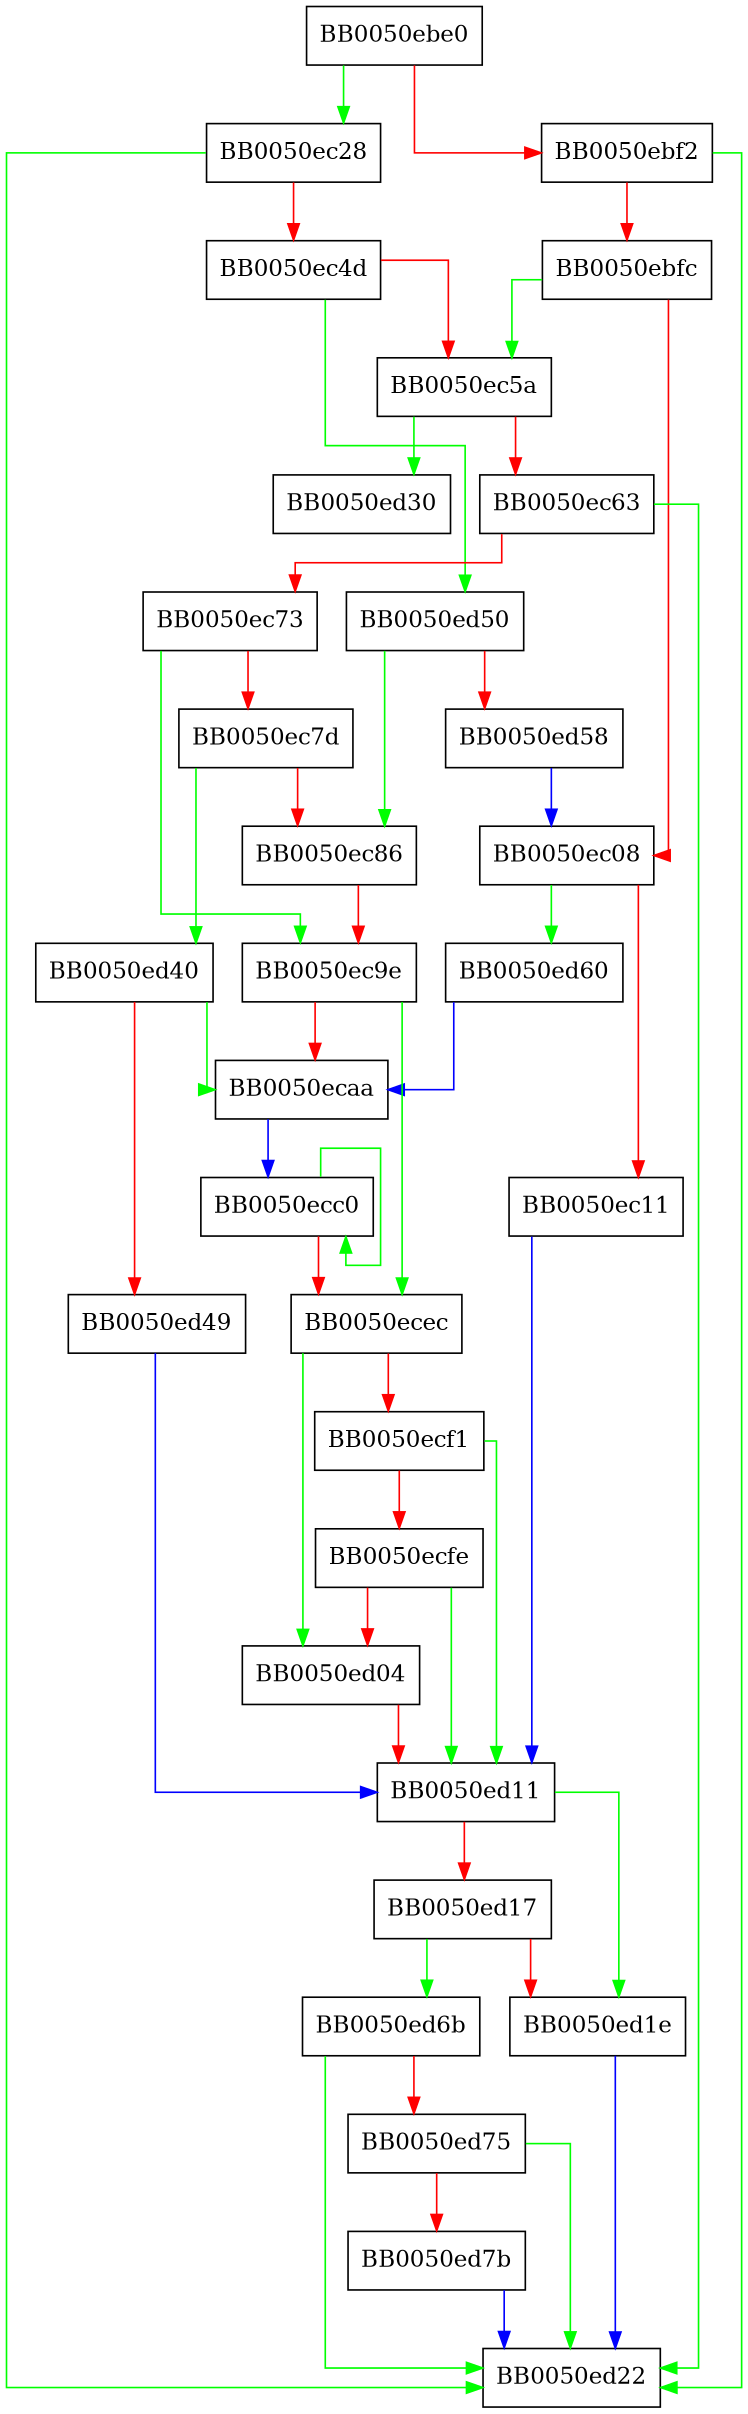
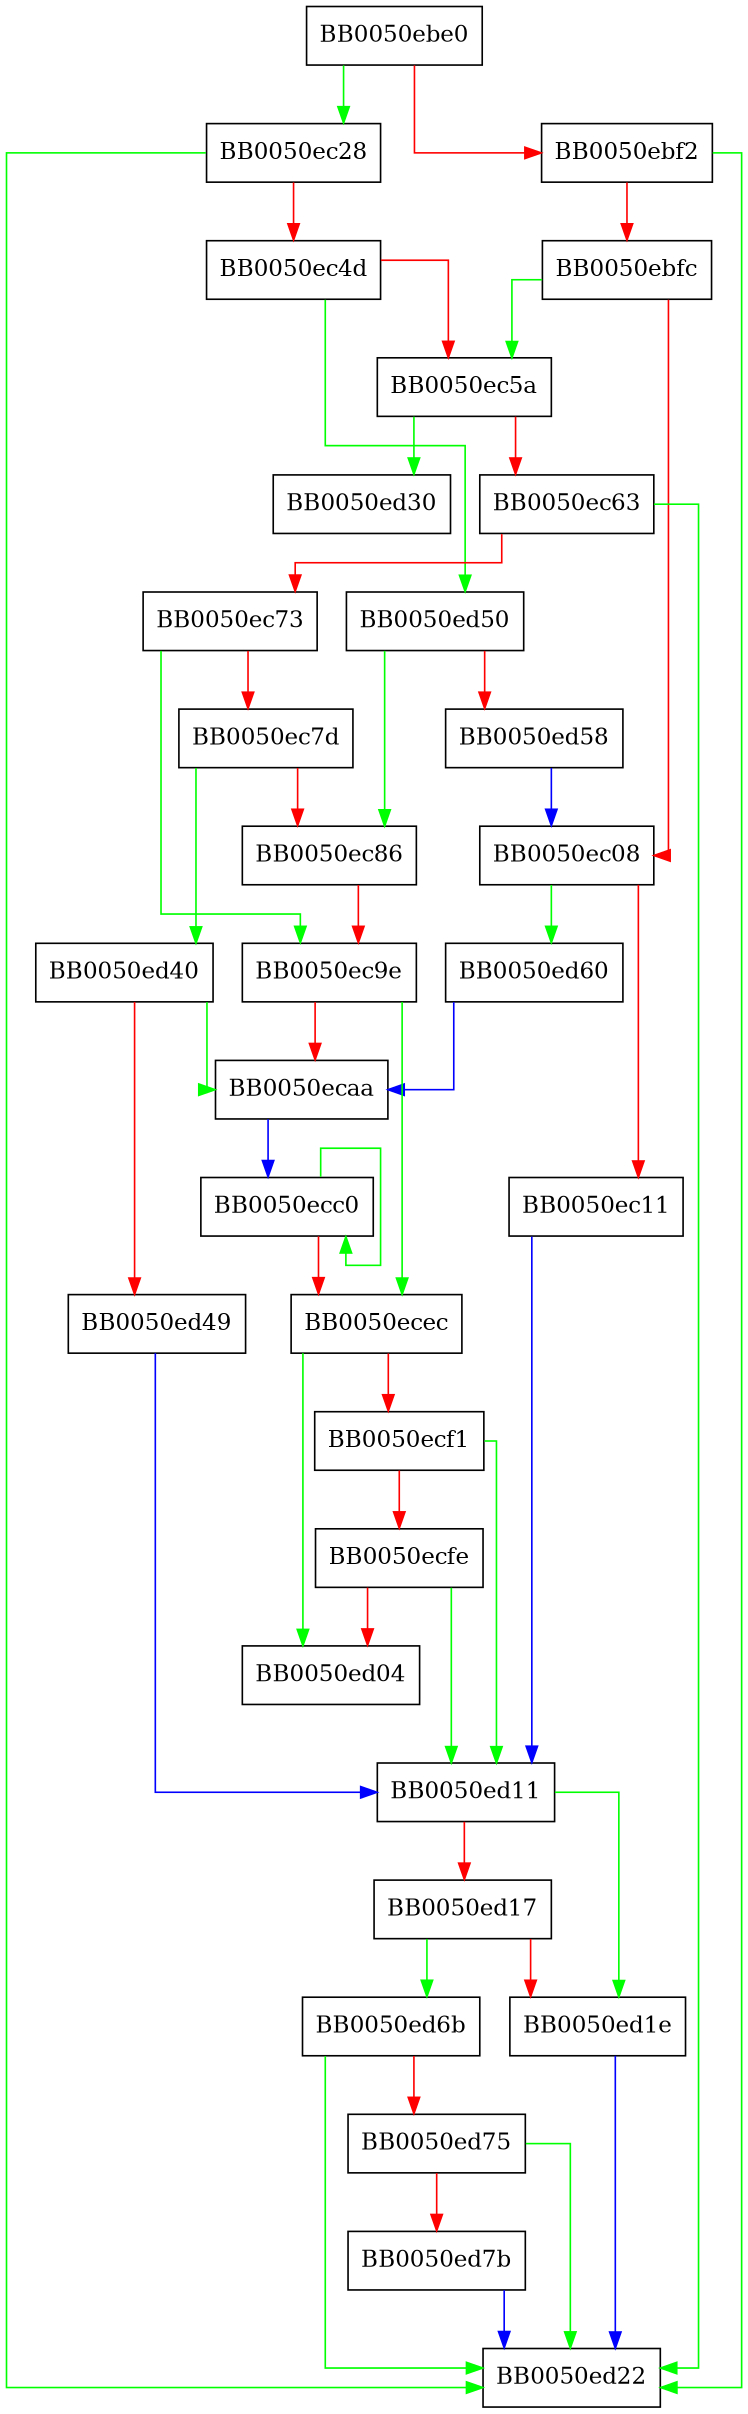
(398, 1725) -> none
